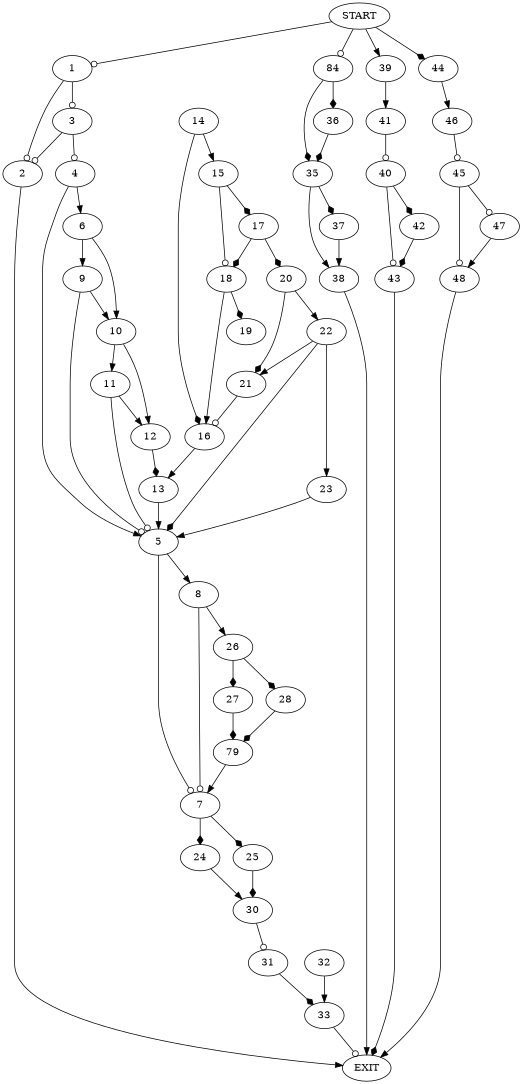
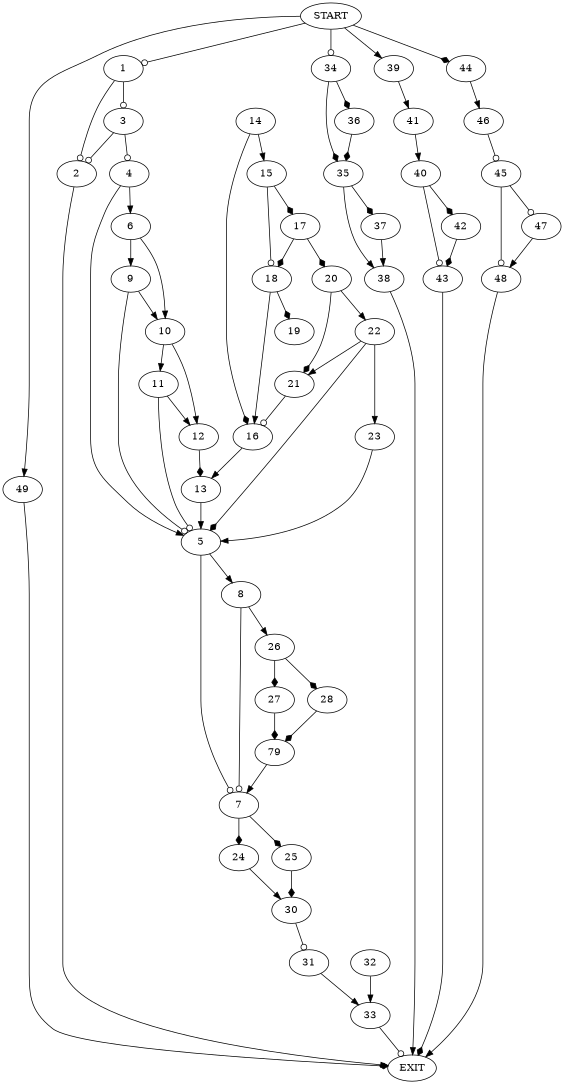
(333, 69) -> (331, 69)
(386, 145) -> (417, 144)
none -> (23, 489)
(293, 986) -> (337, 987)
